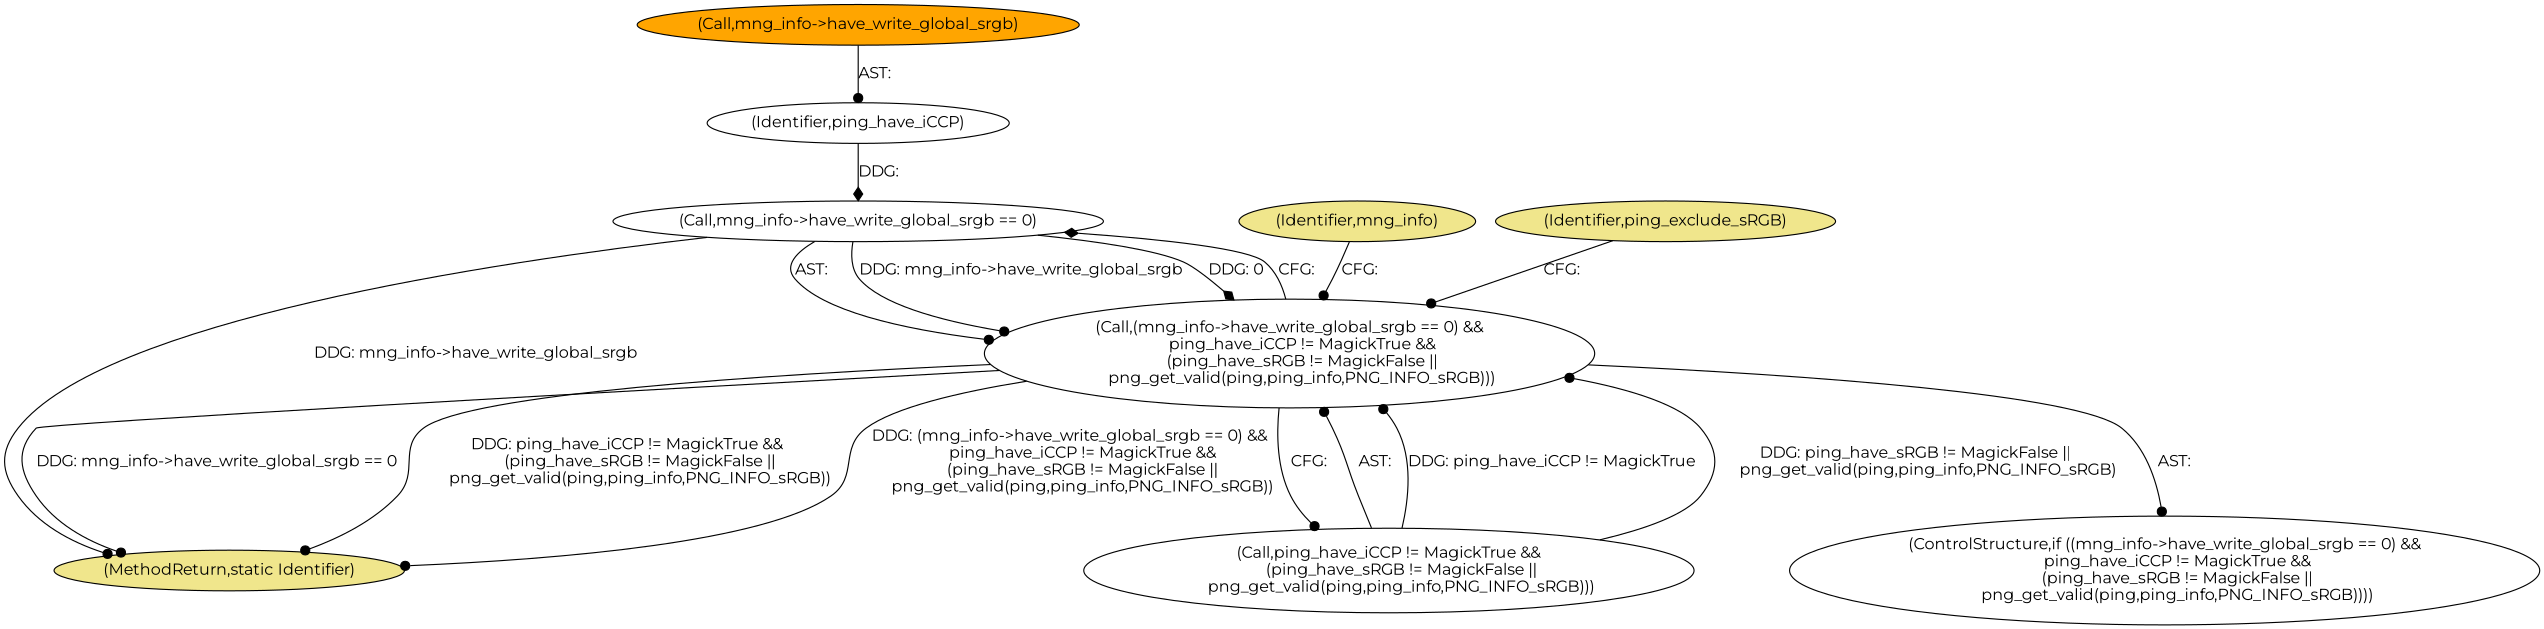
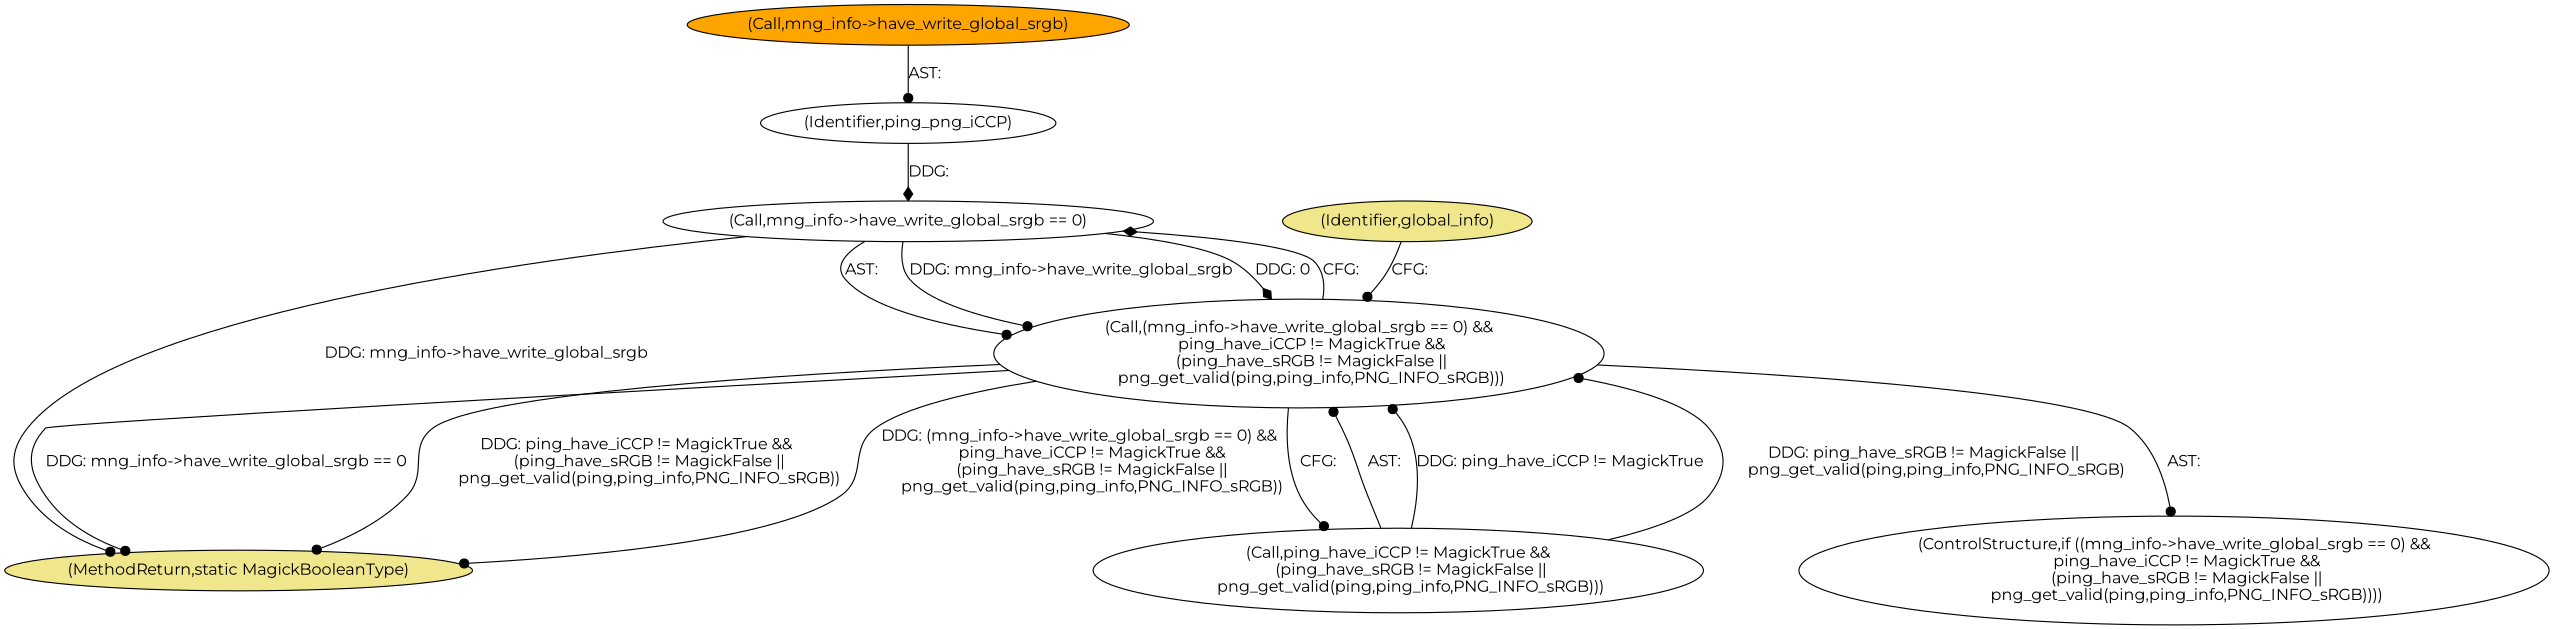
(858, 123) -> (908, 123)
(1357, 221) -> (1407, 221)
(1666, 221) -> none
(229, 571) -> (239, 571)
